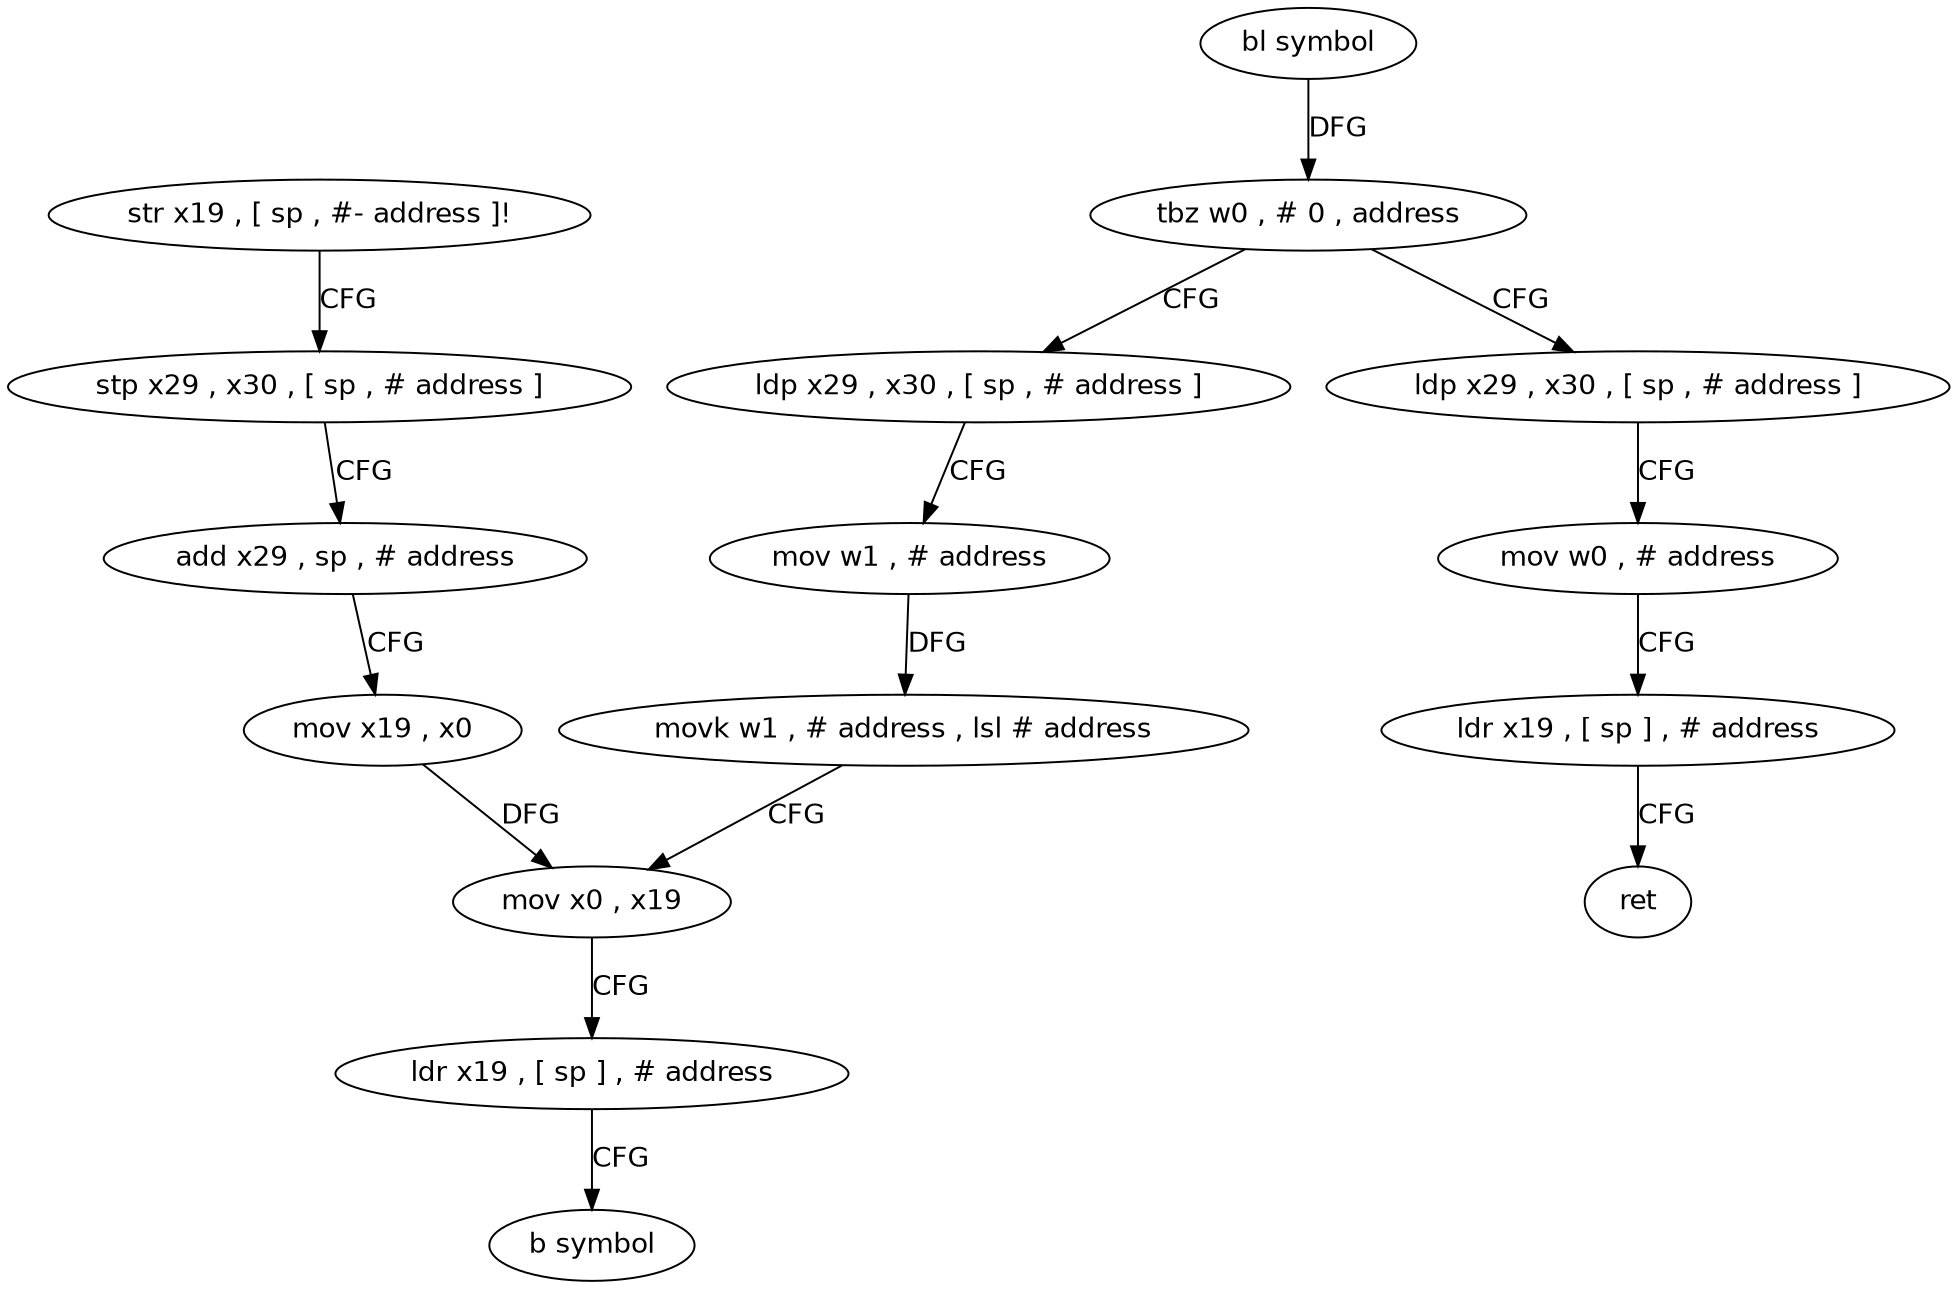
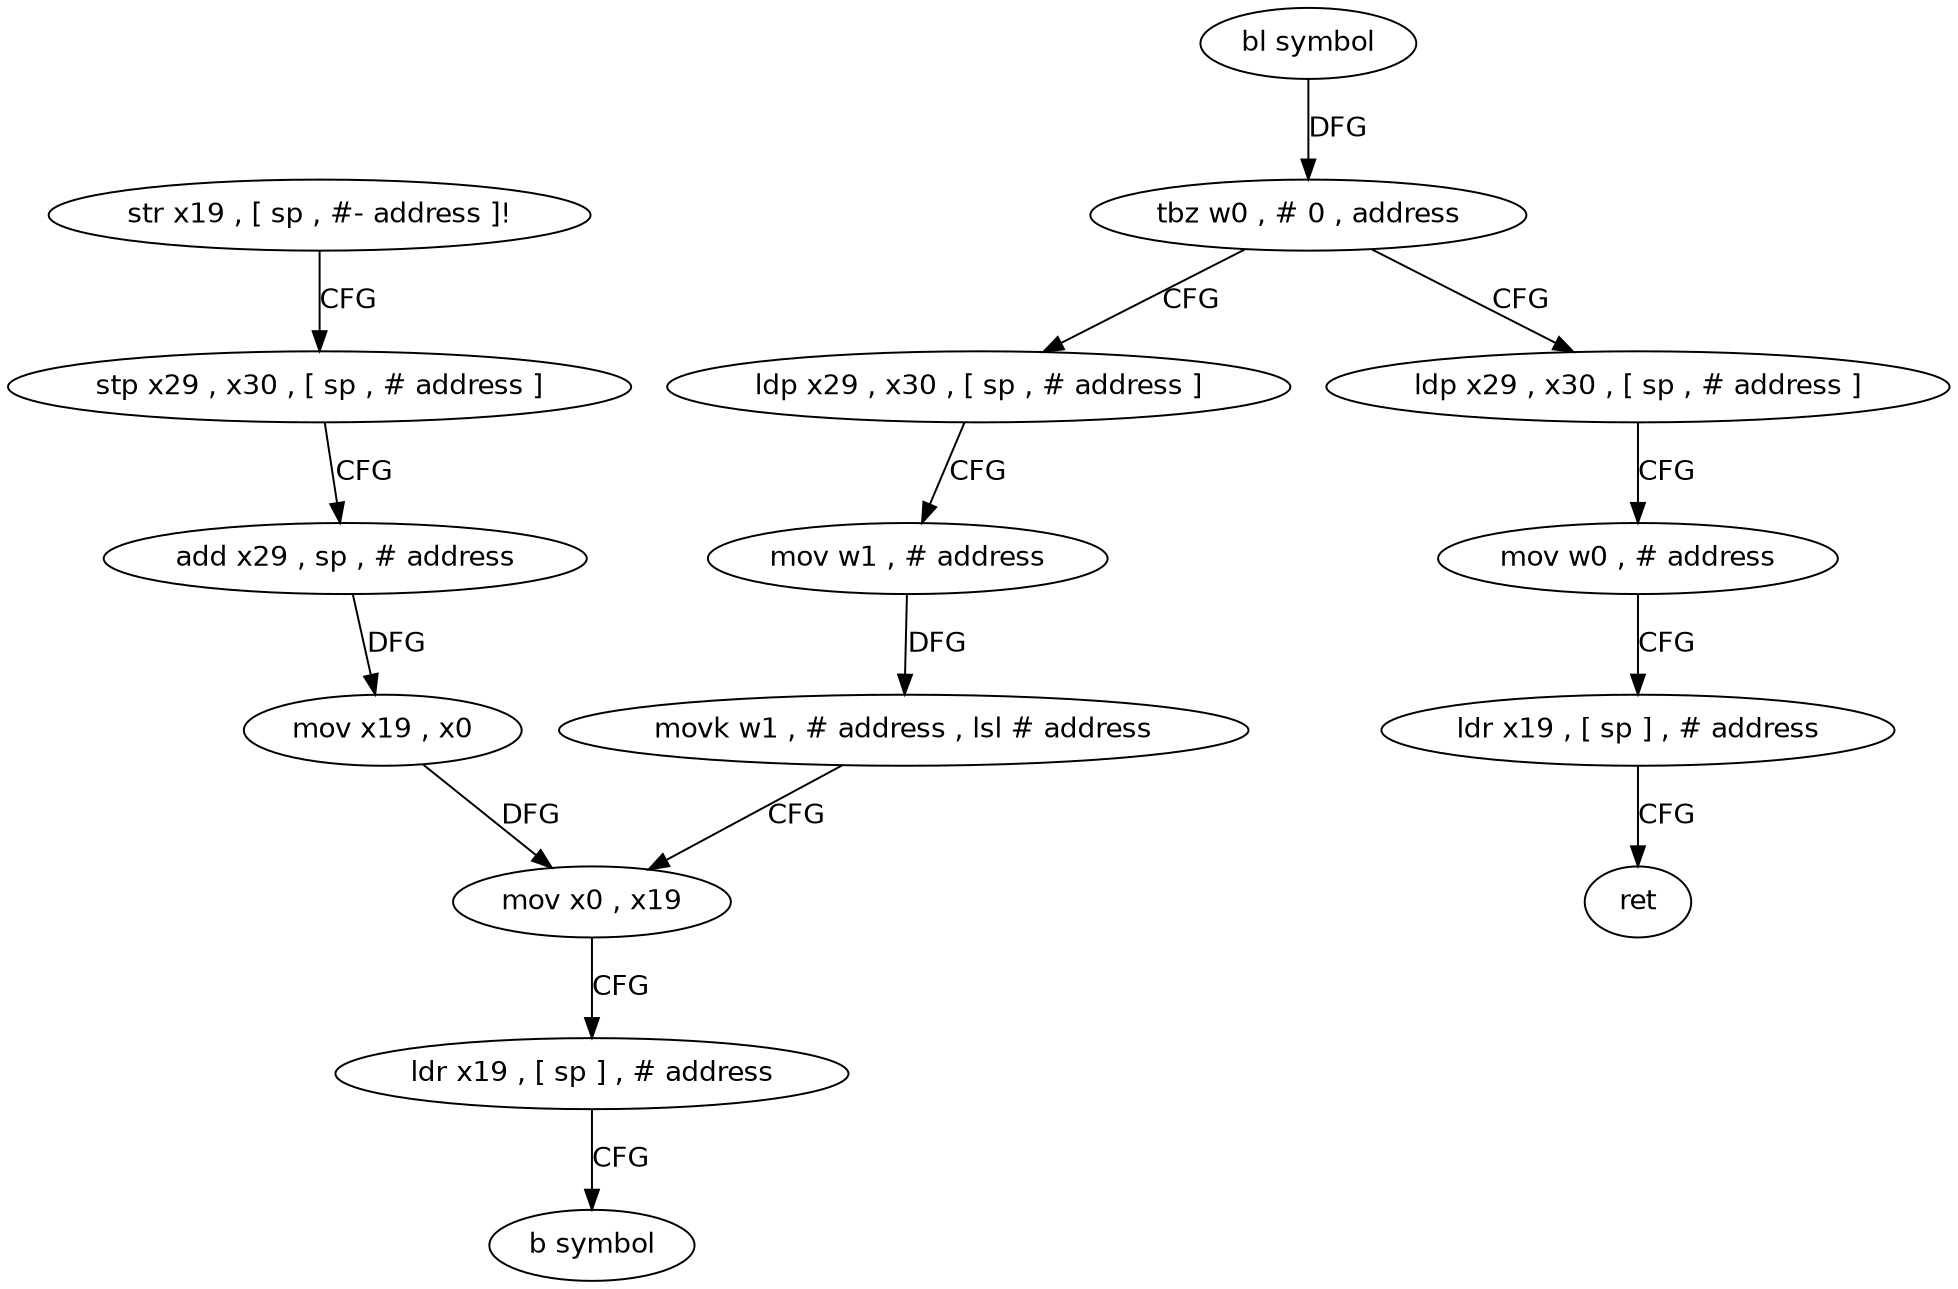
(396, 644) -> (397, 644)
